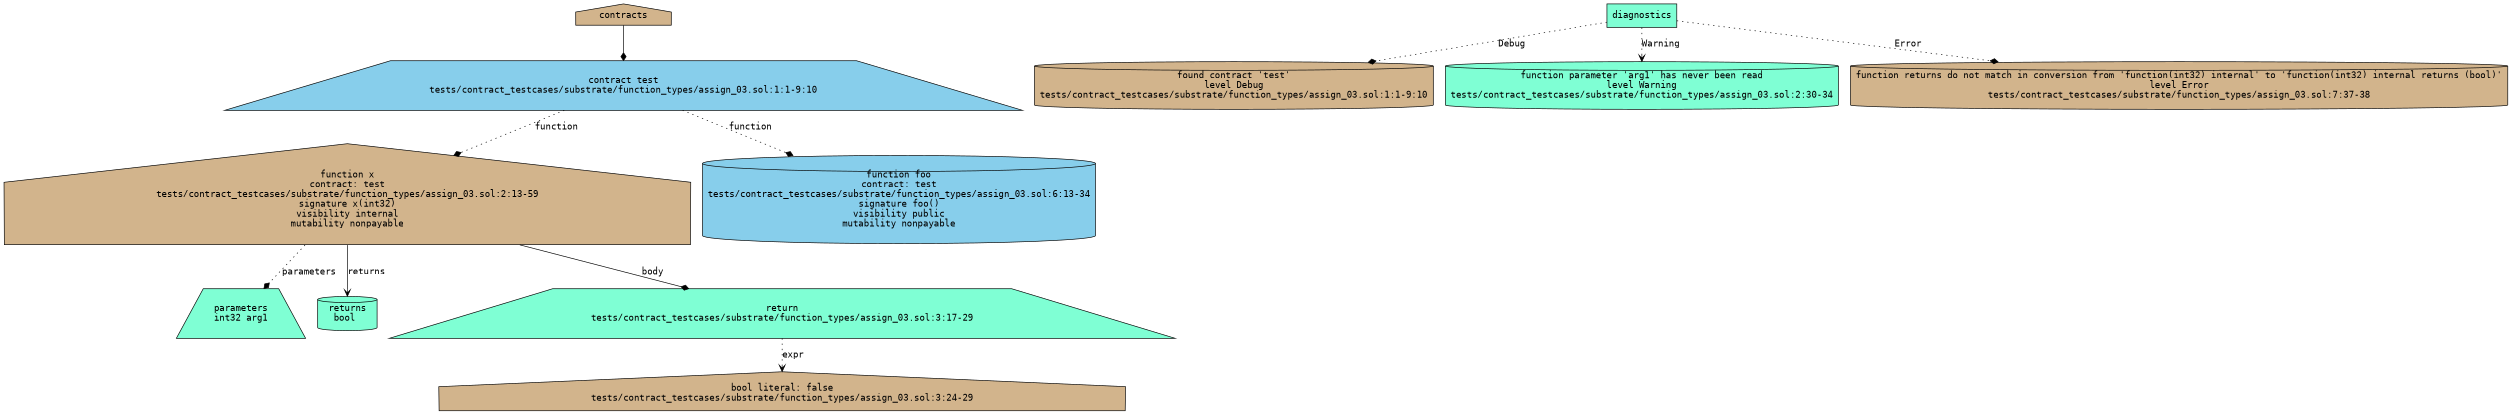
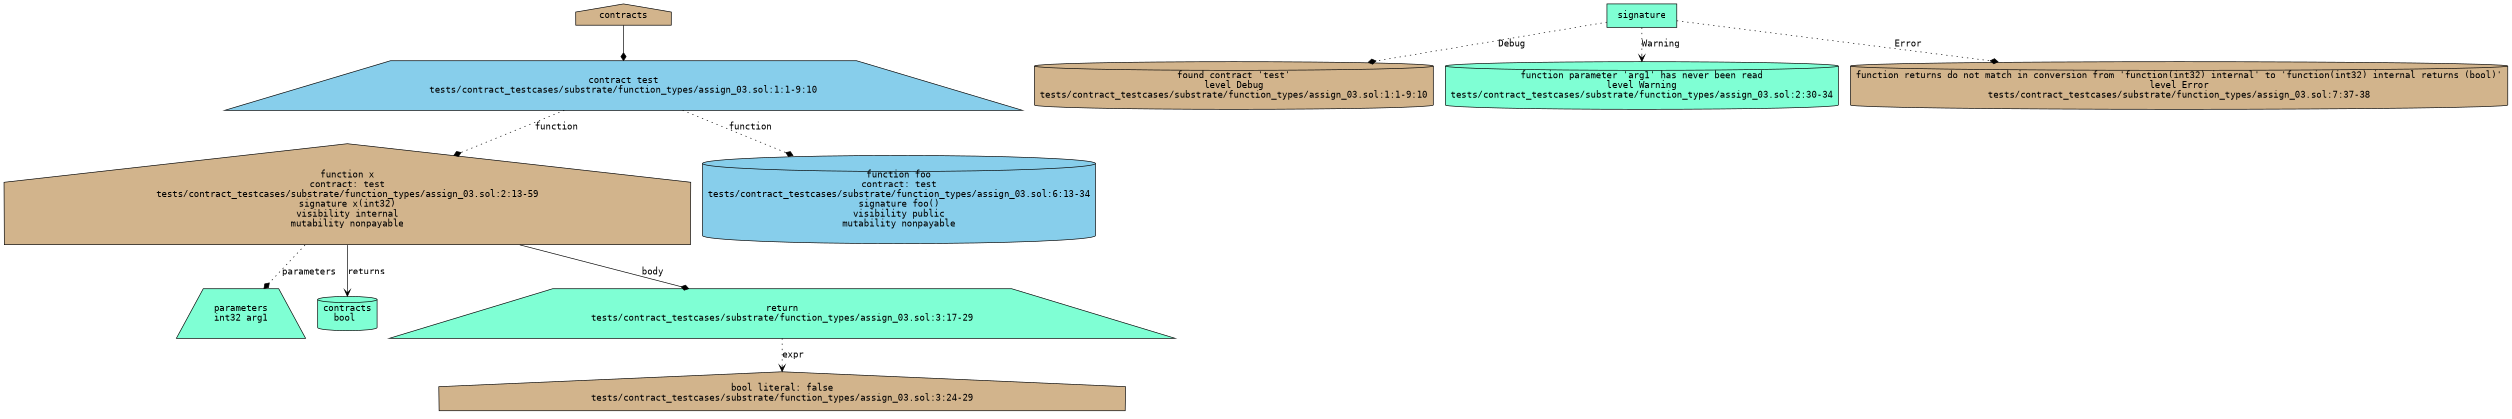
(1642, 16) -> (1642, 16)
(347, 314) -> (347, 314)
